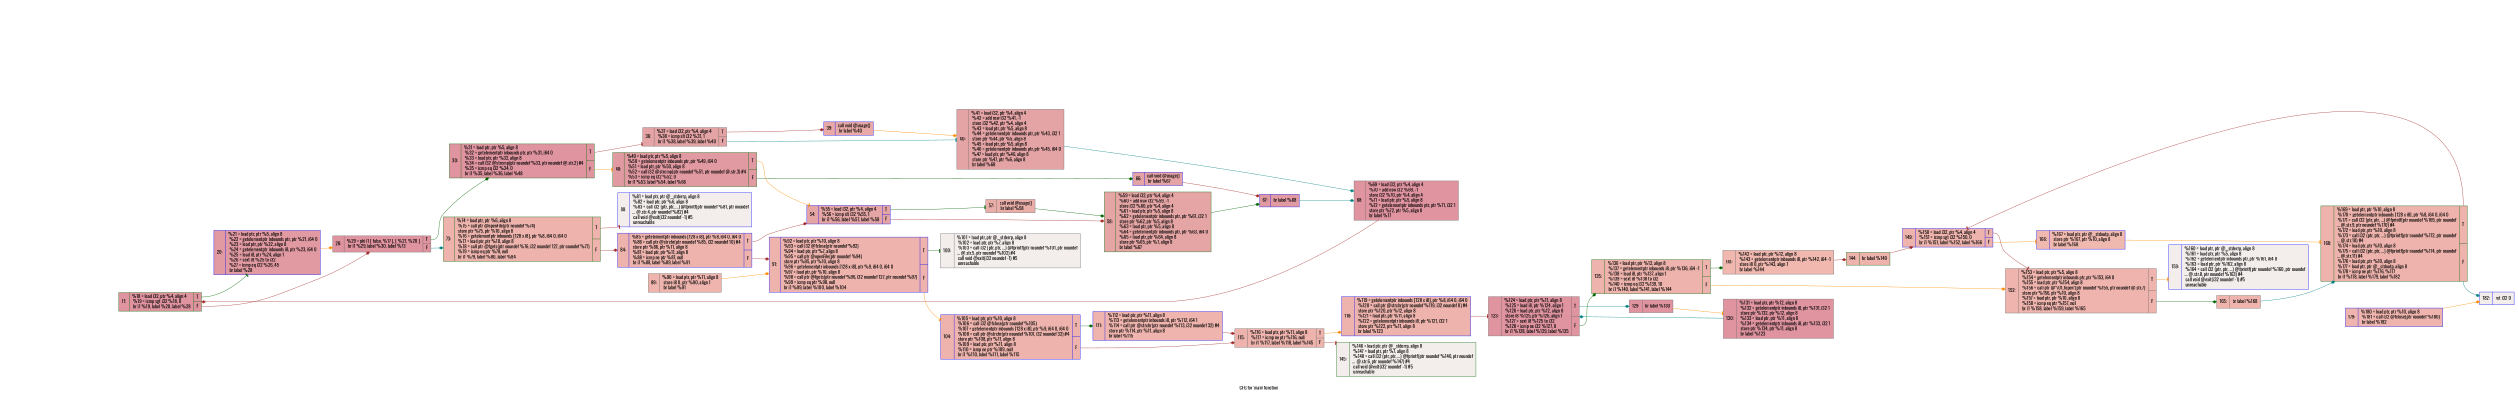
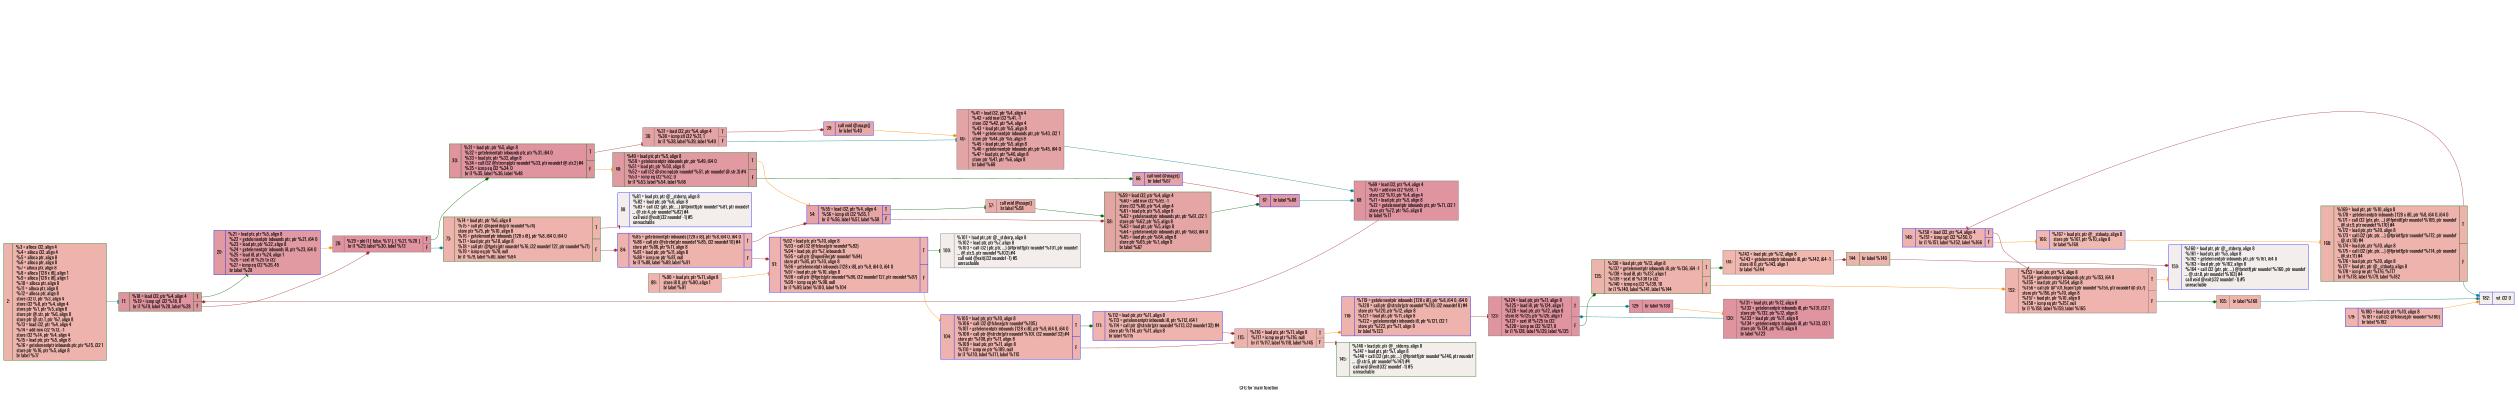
(1899, 251) -> (2027, 262)
(810, 252) -> (814, 252)
(744, 276) -> (744, 276)
(2297, 296) -> (2368, 300)
none -> (55, 302)
